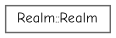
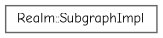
(58, 19) -> (81, 19)
